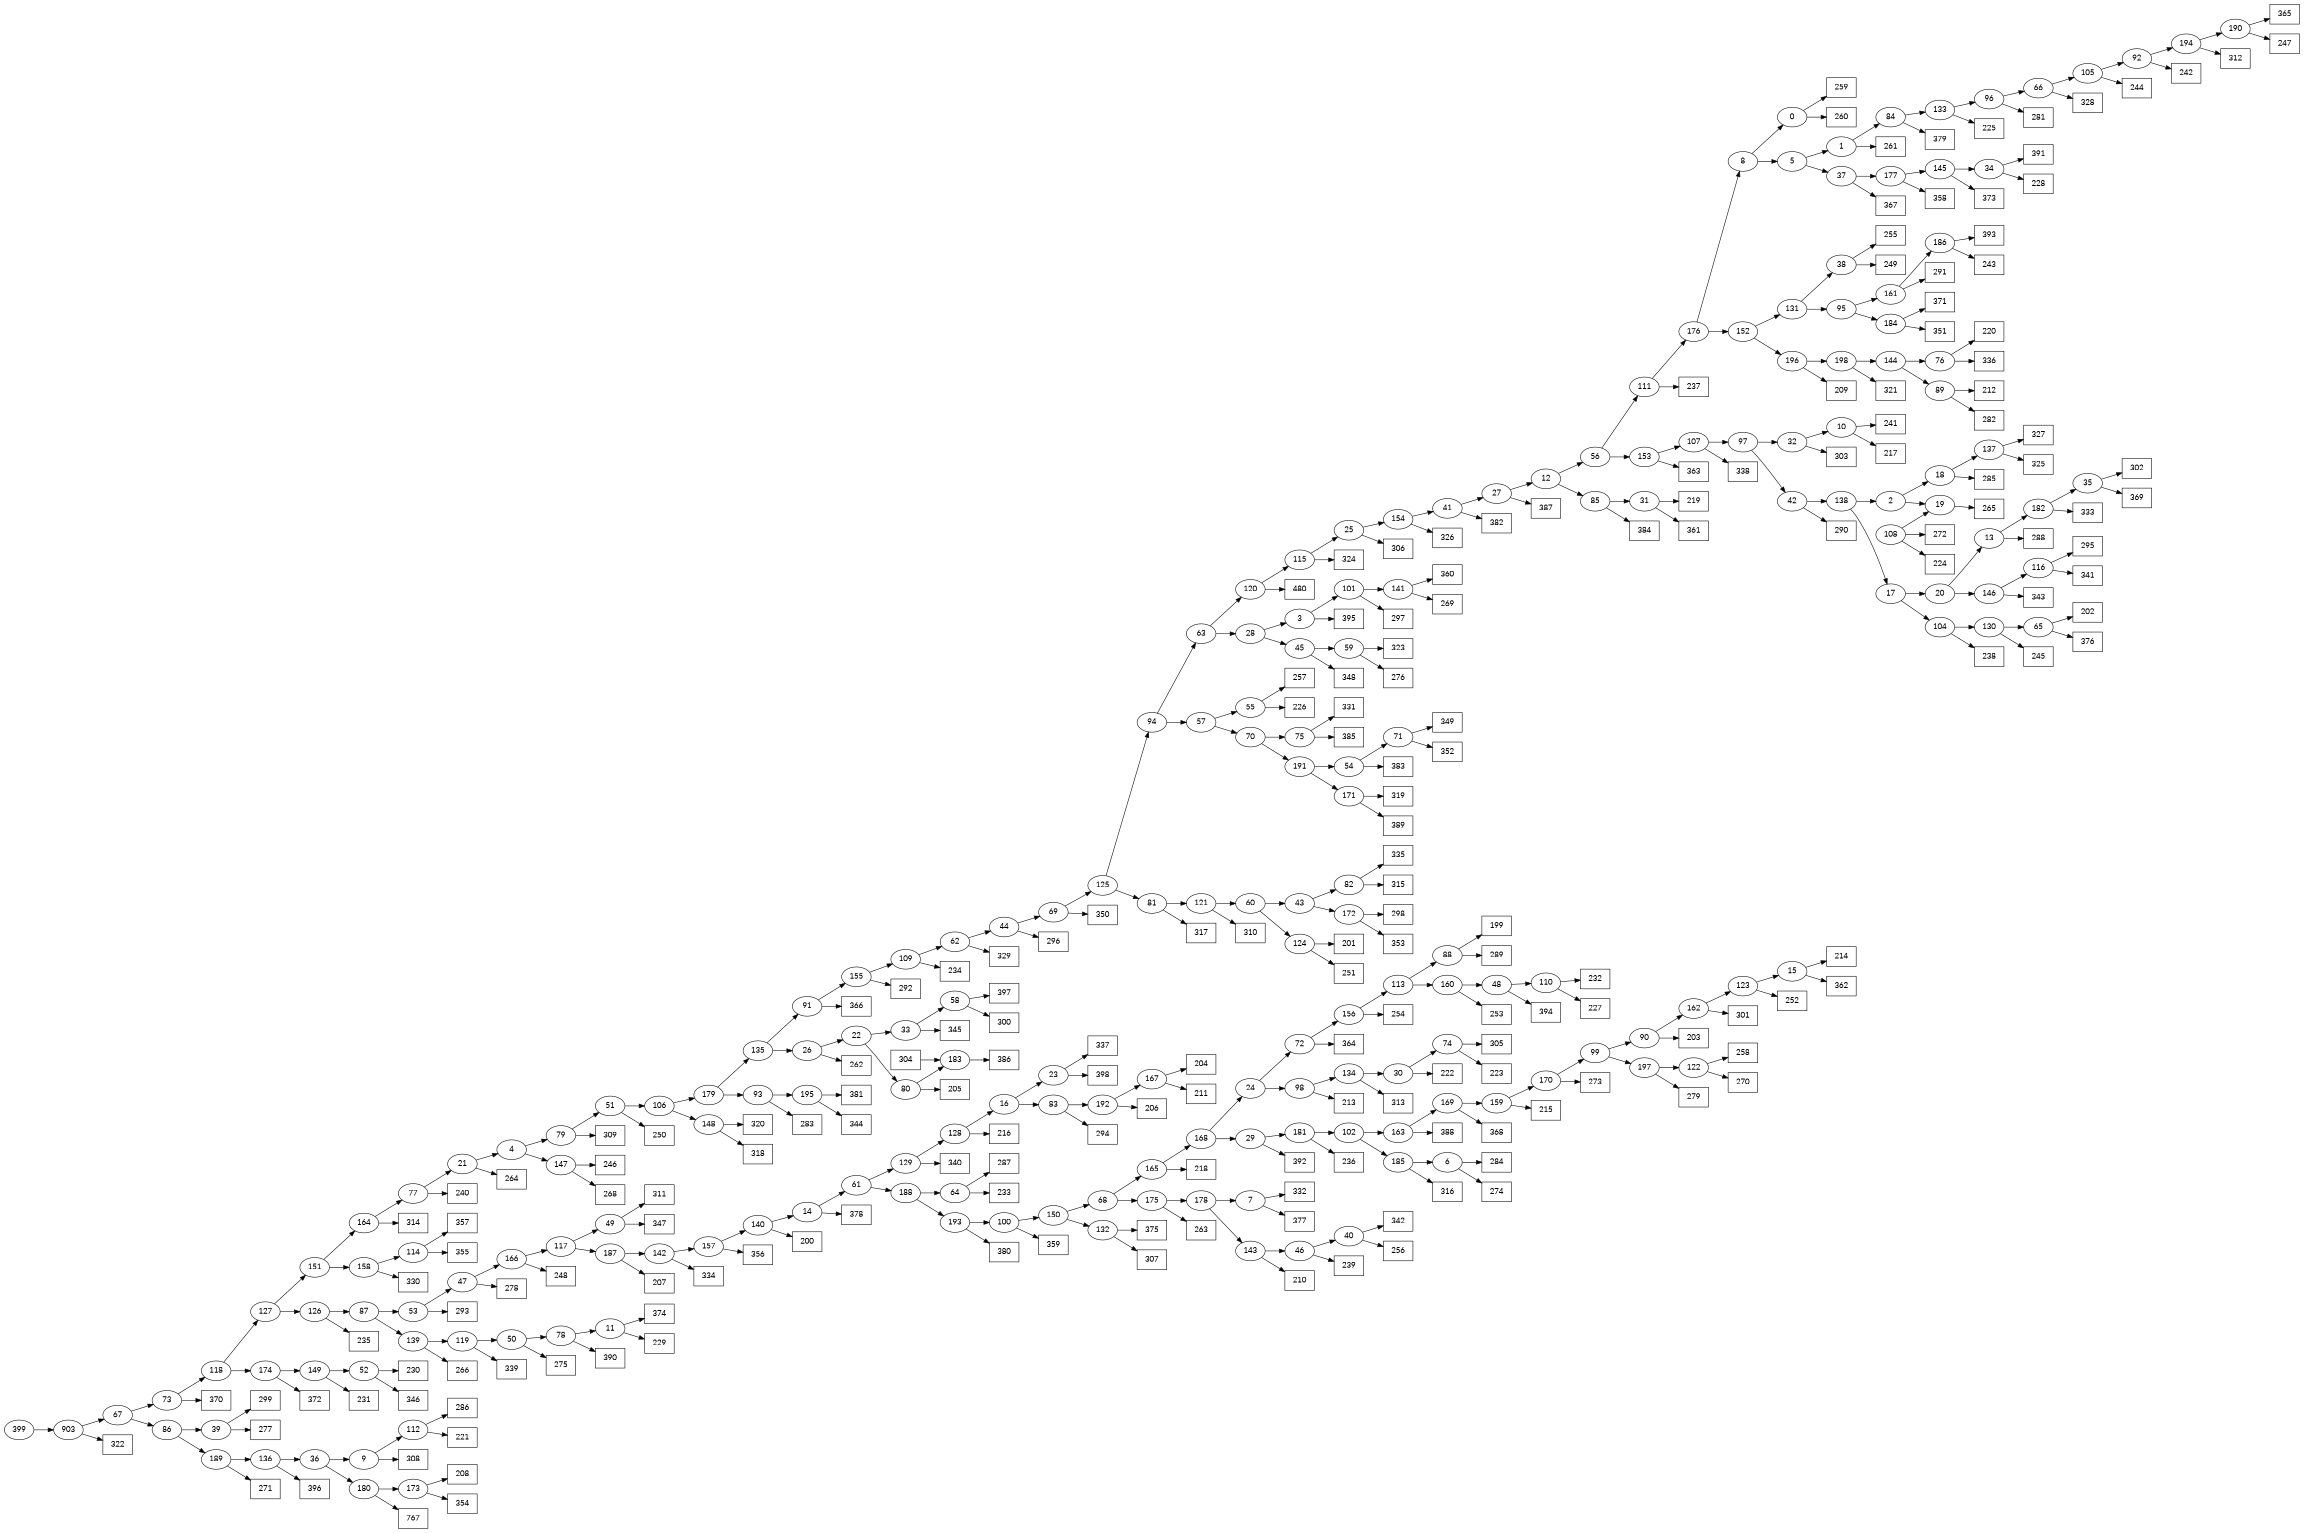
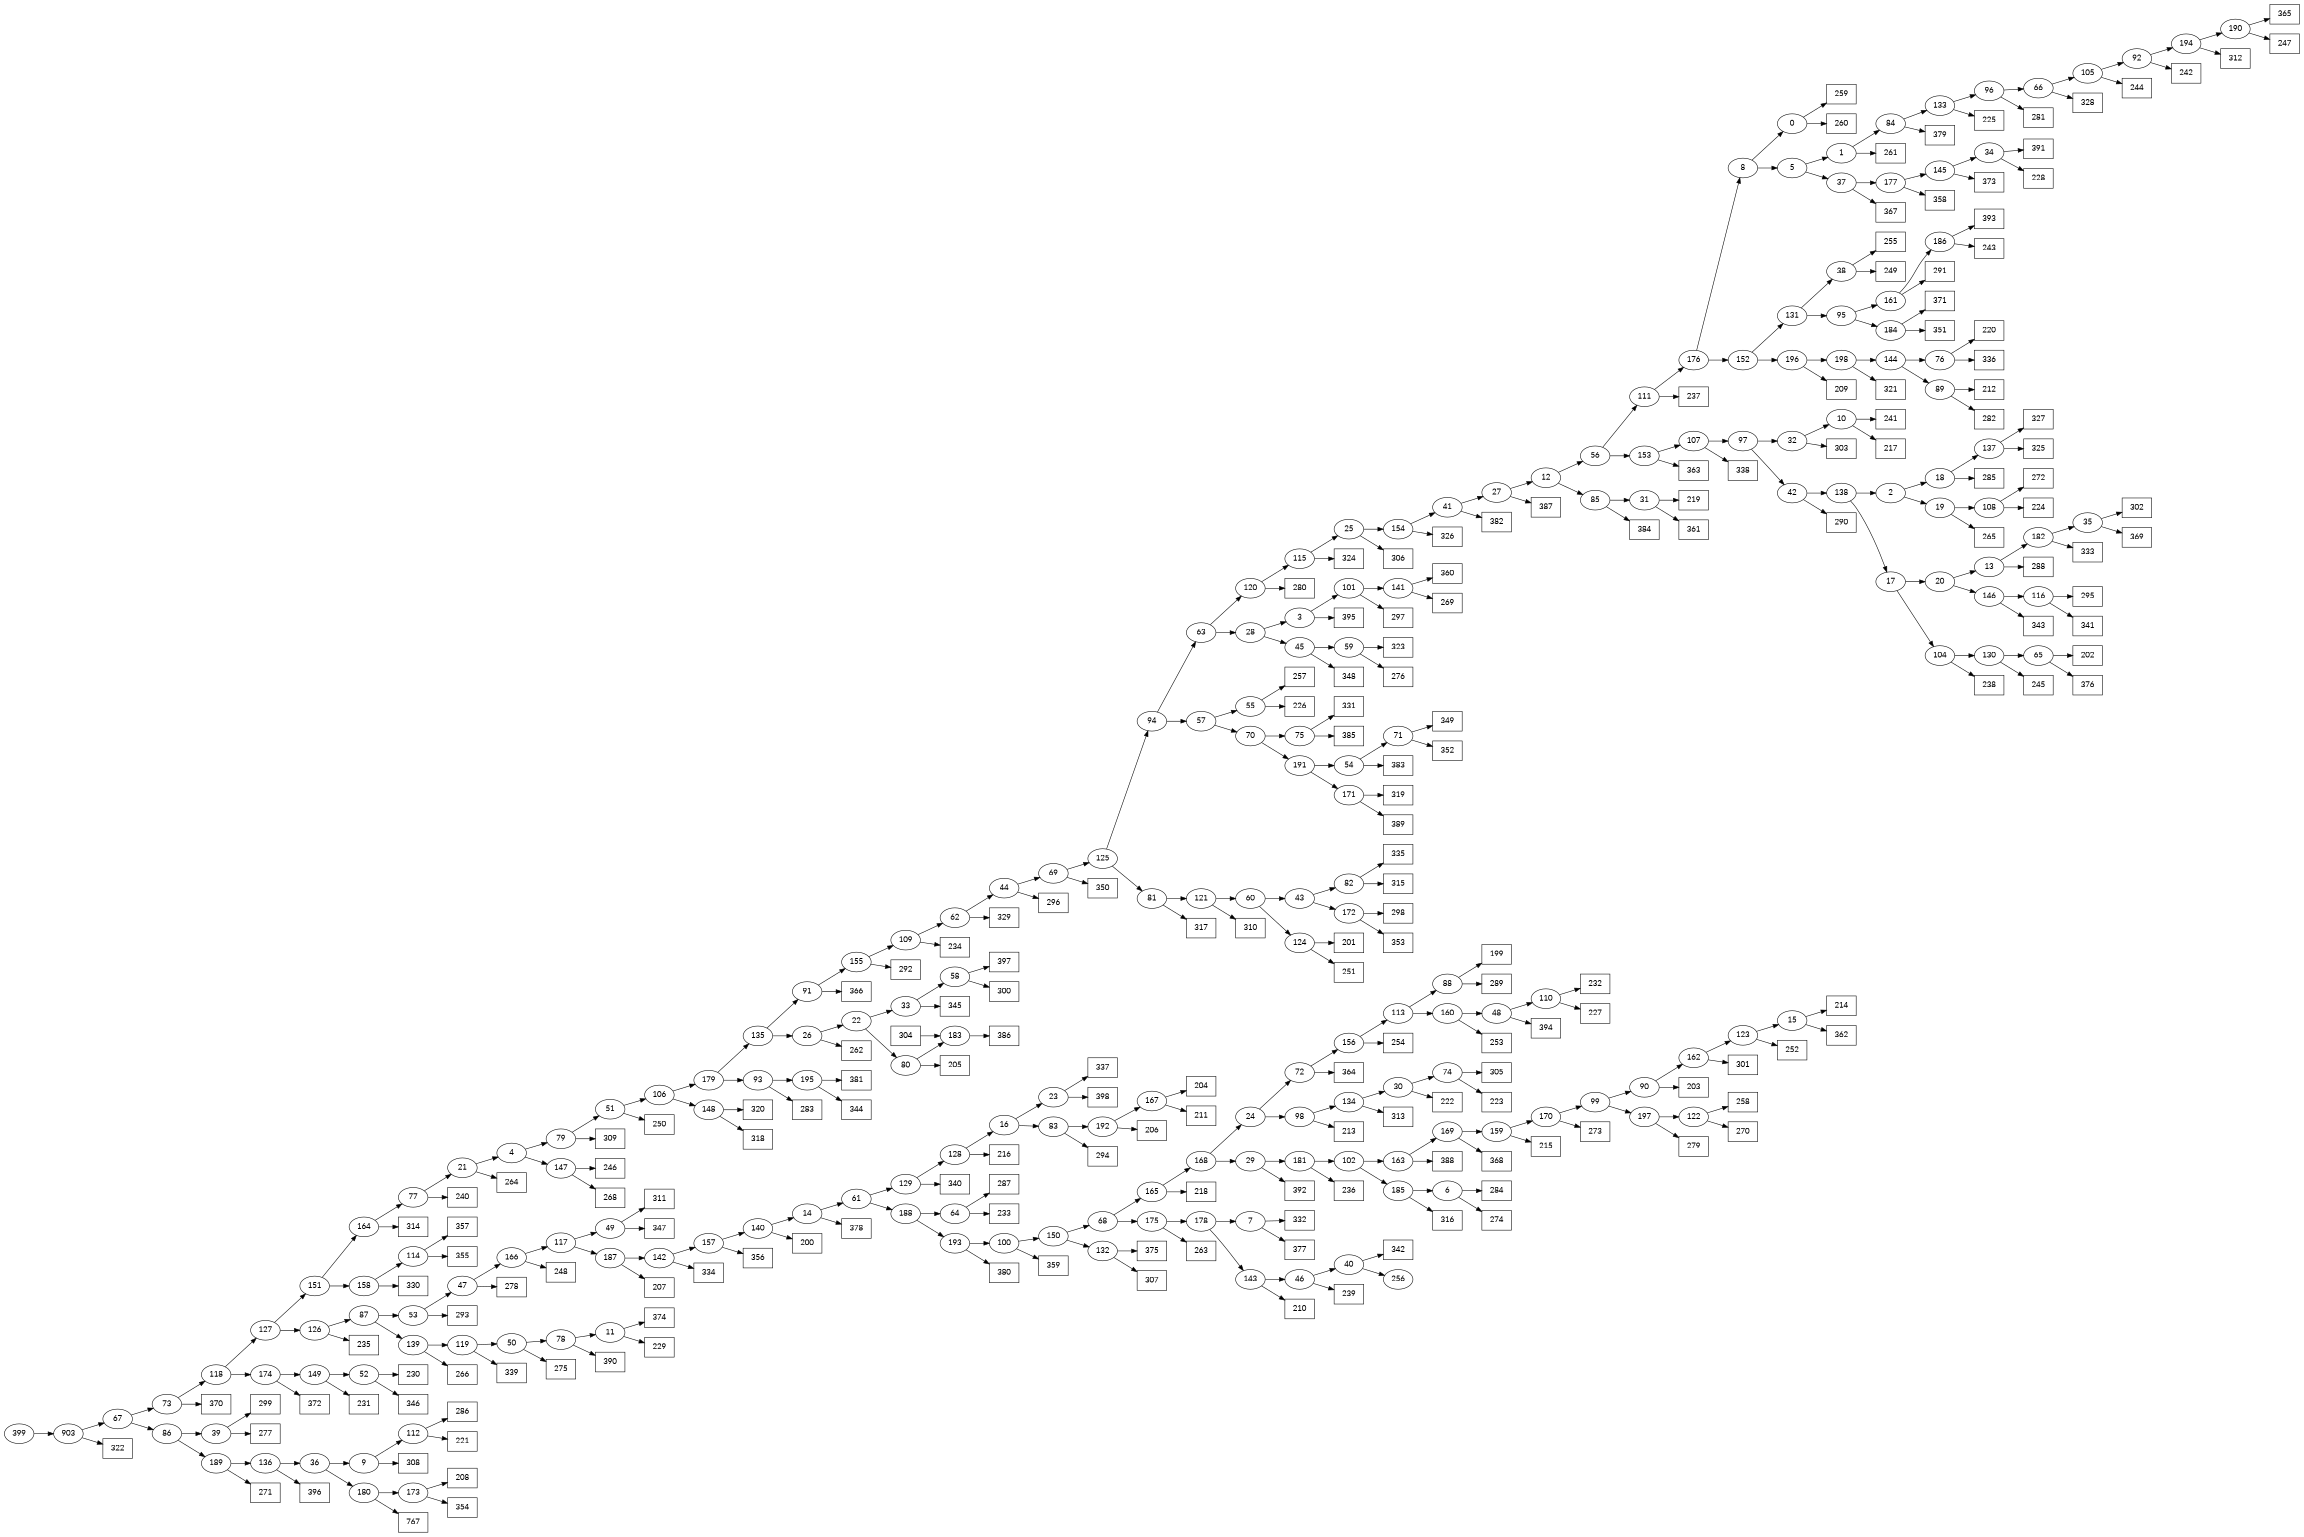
(1913, 521) -> (1962, 508)
(1300, 589) -> (1300, 588)
(1398, 1251) -> (1398, 1279)
